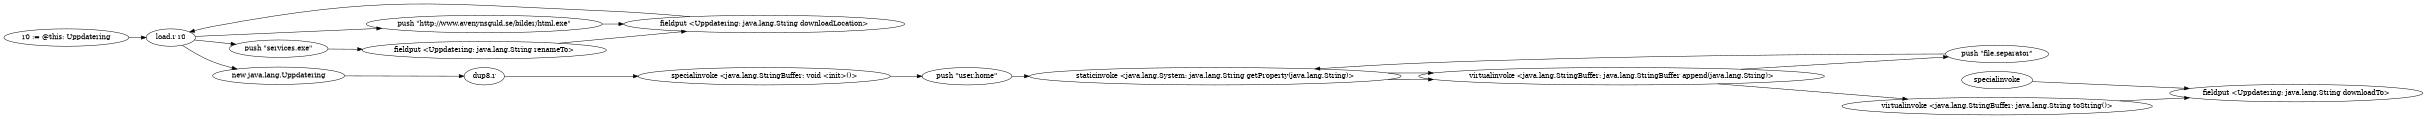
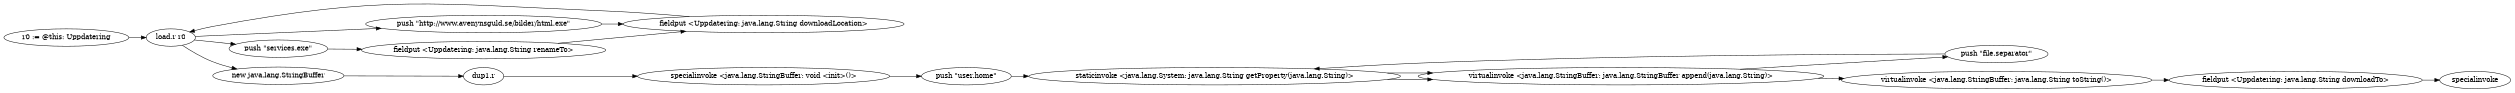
(279, 76) -> (278, 76)
(484, 76) -> (484, 76)
(2108, 85) -> (2429, 80)
